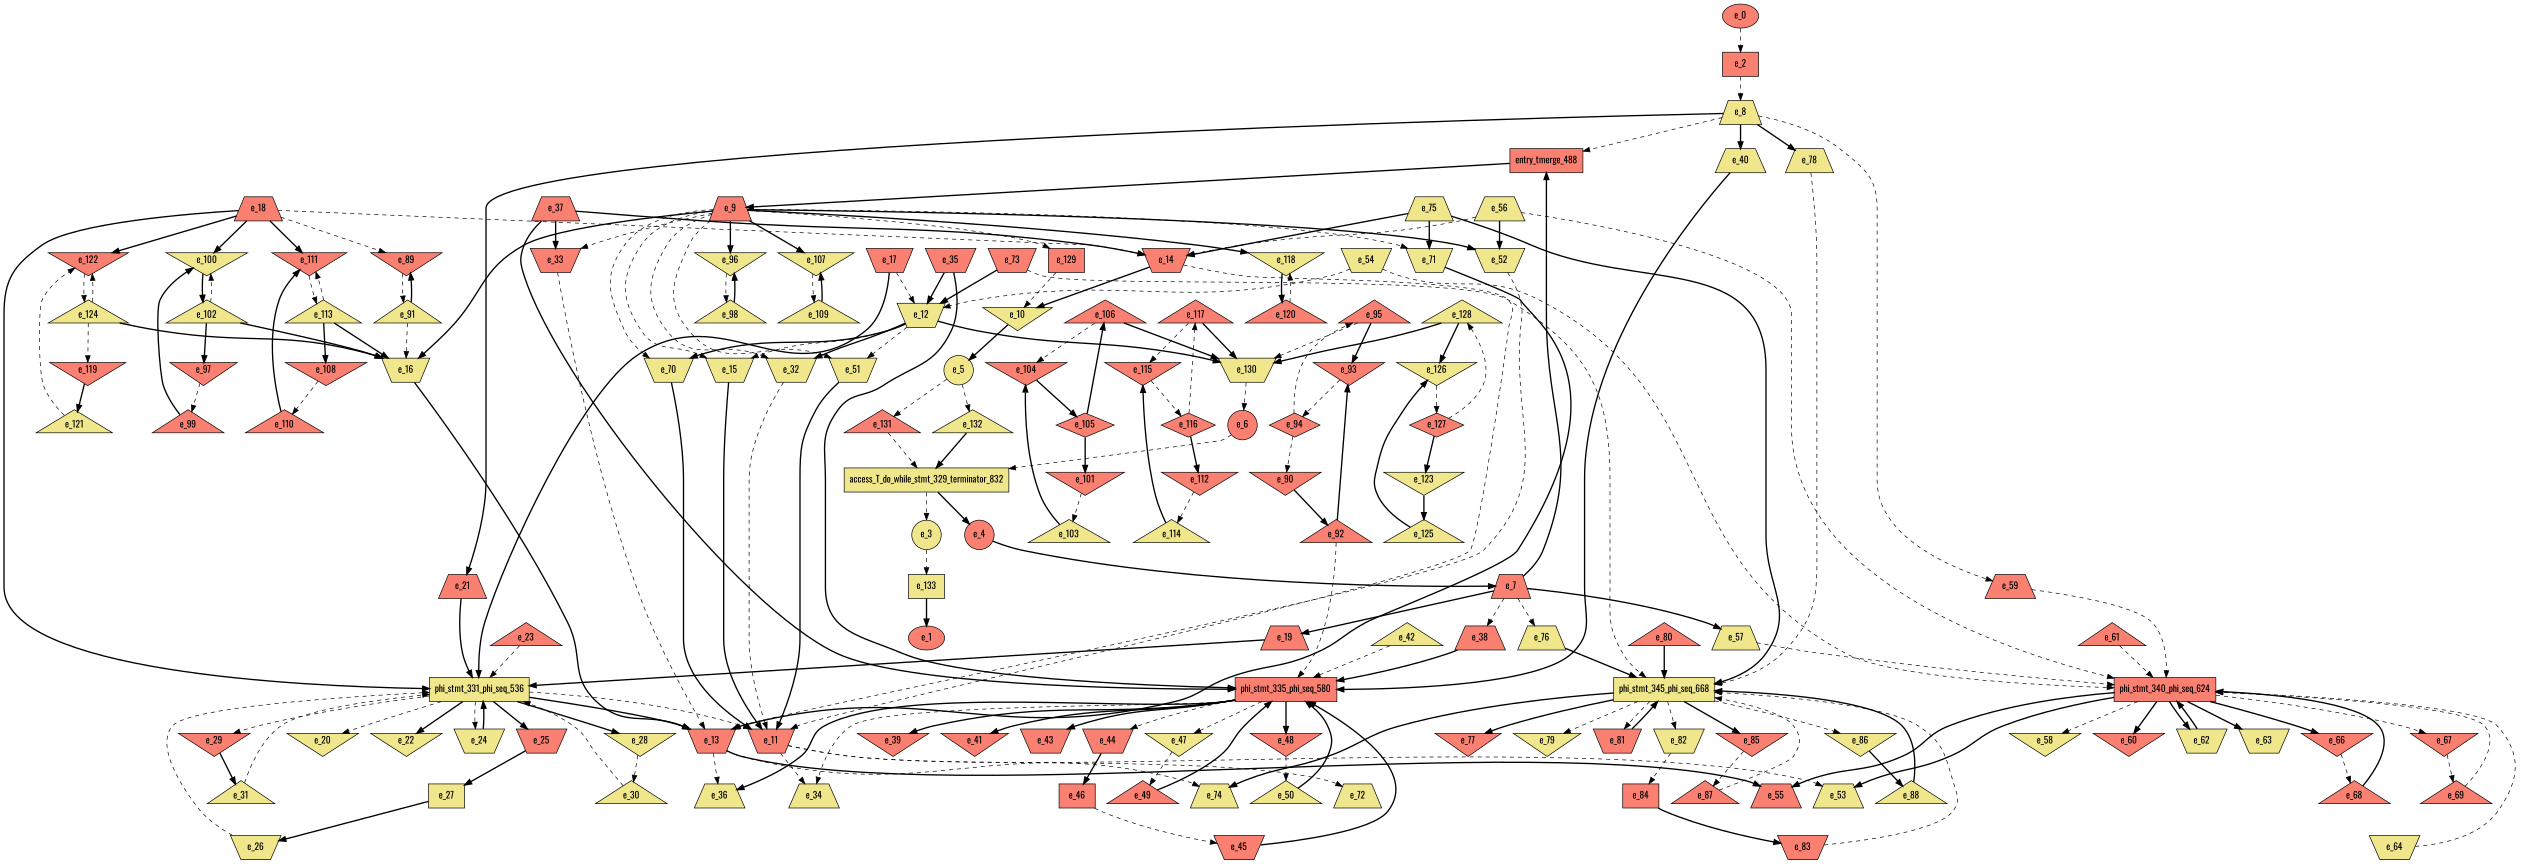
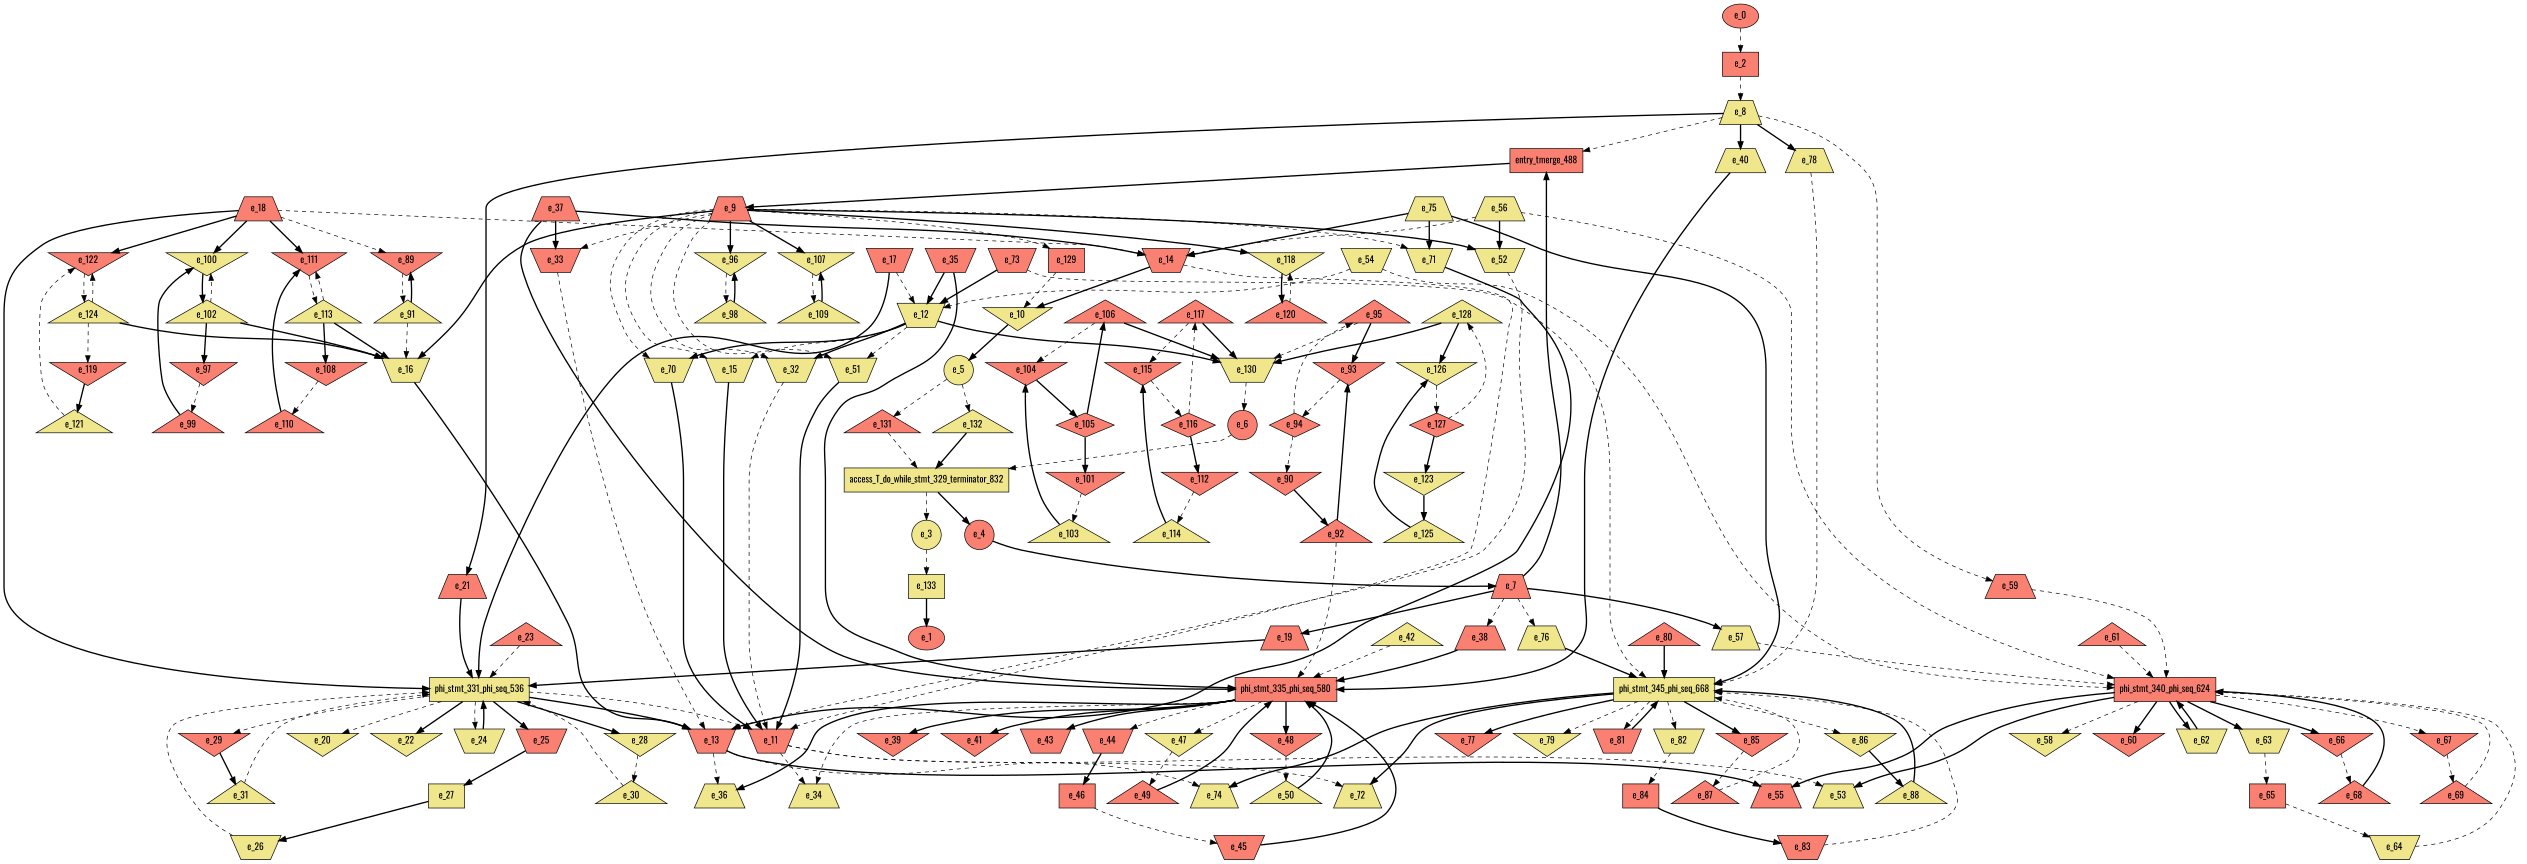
none -> (1444, 720)
none -> (2267, 796)
